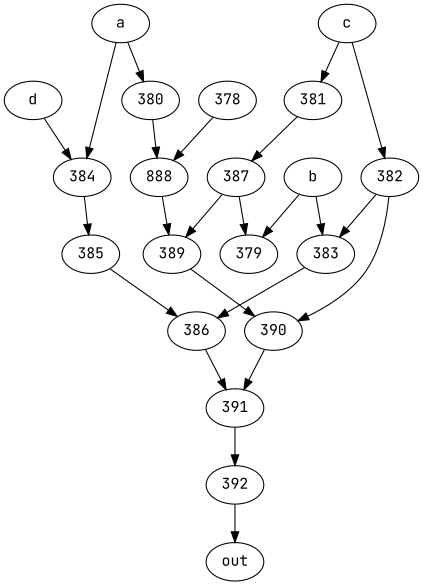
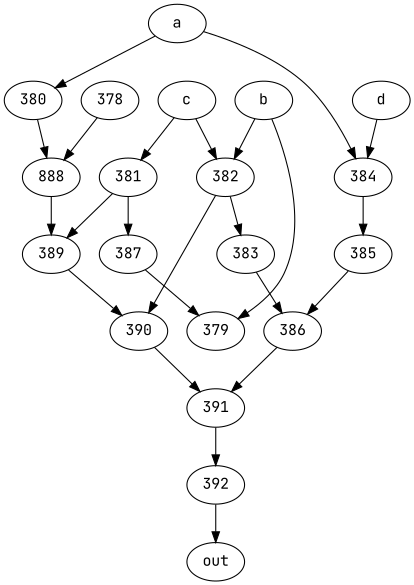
(318, 210) -> (247, 134)
(207, 212) -> (94, 212)
